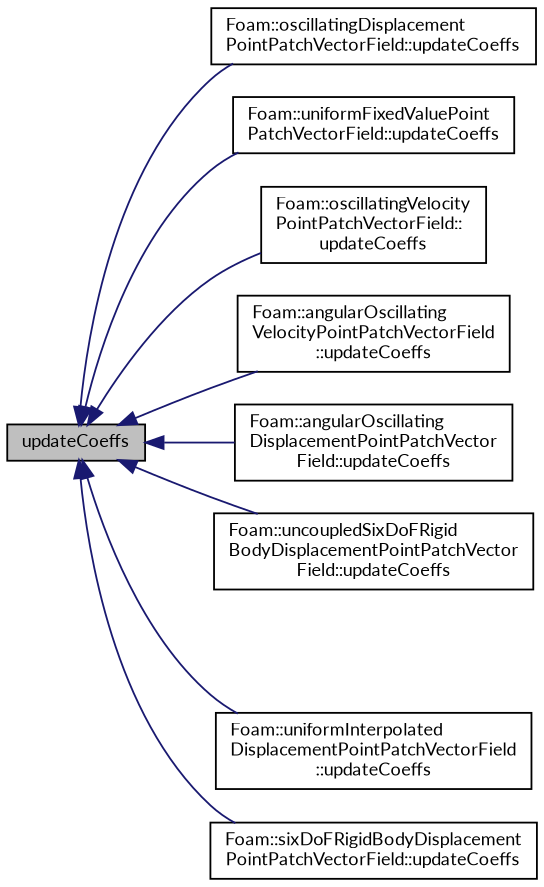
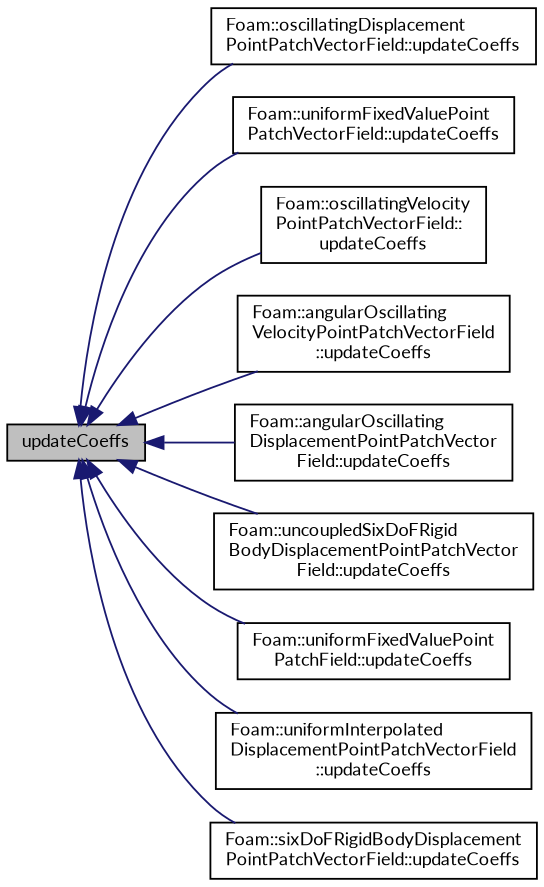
none -> (374, 651)
